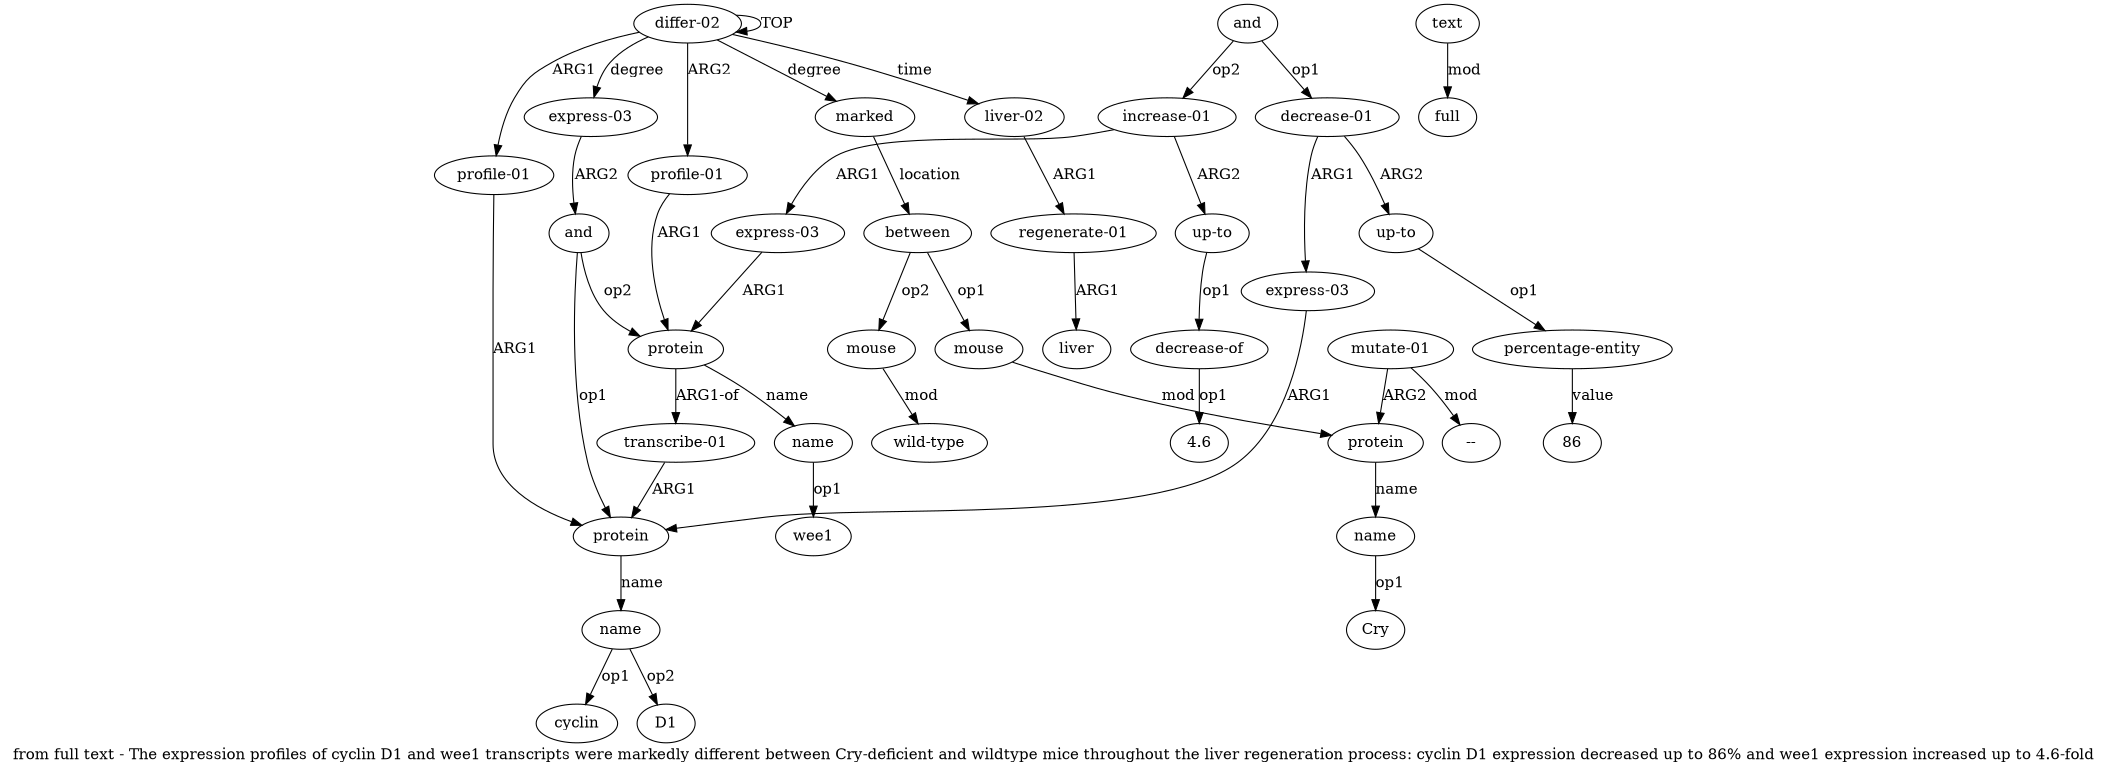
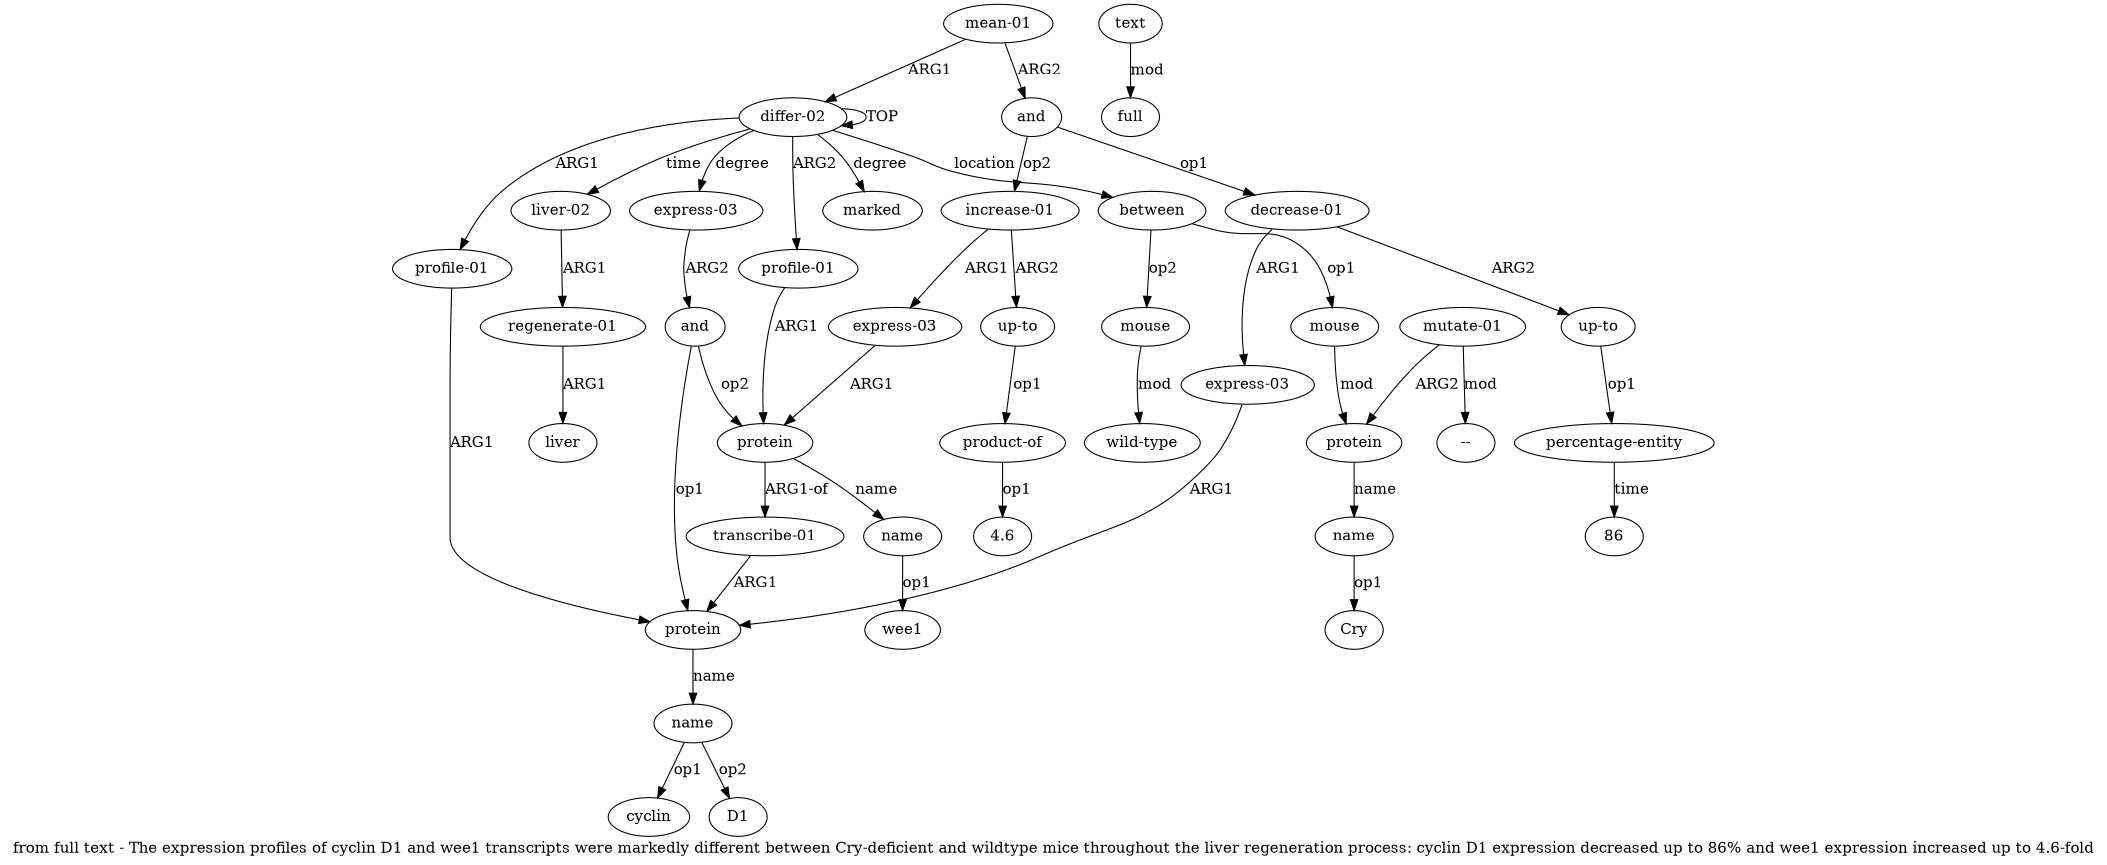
none -> (998, 24)
(889, 170) -> (965, 174)
(1199, 349) -> (1003, 443)
(1593, 396) -> (1632, 490)
